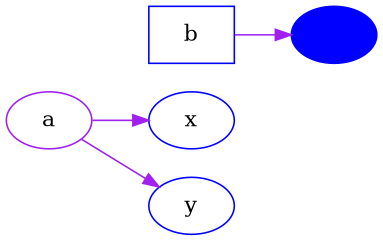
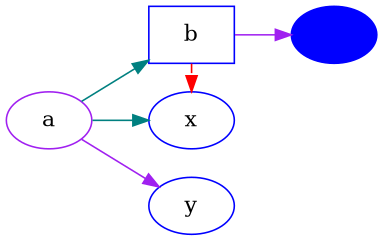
none -> (192, 70)
none -> (108, 85)
(113, 120) -> (113, 120)
